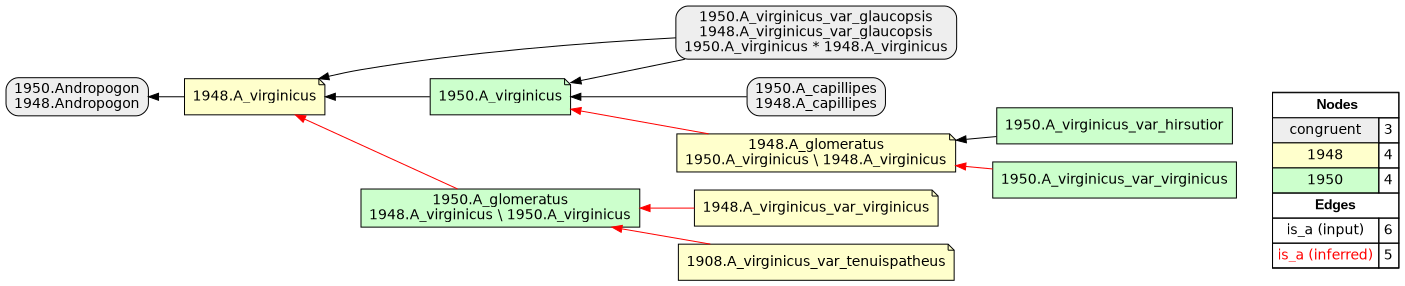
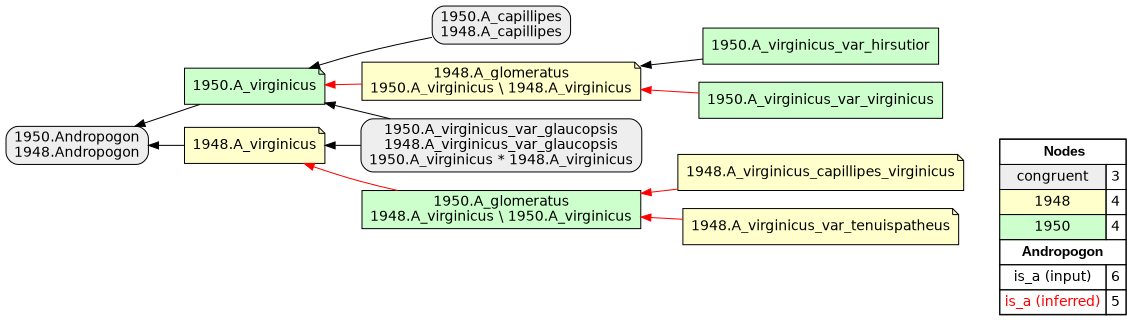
(383, 97) -> (172, 114)
(1336, 205) -> (1063, 252)
(816, 208) -> (821, 172)
(816, 262) -> (821, 227)
